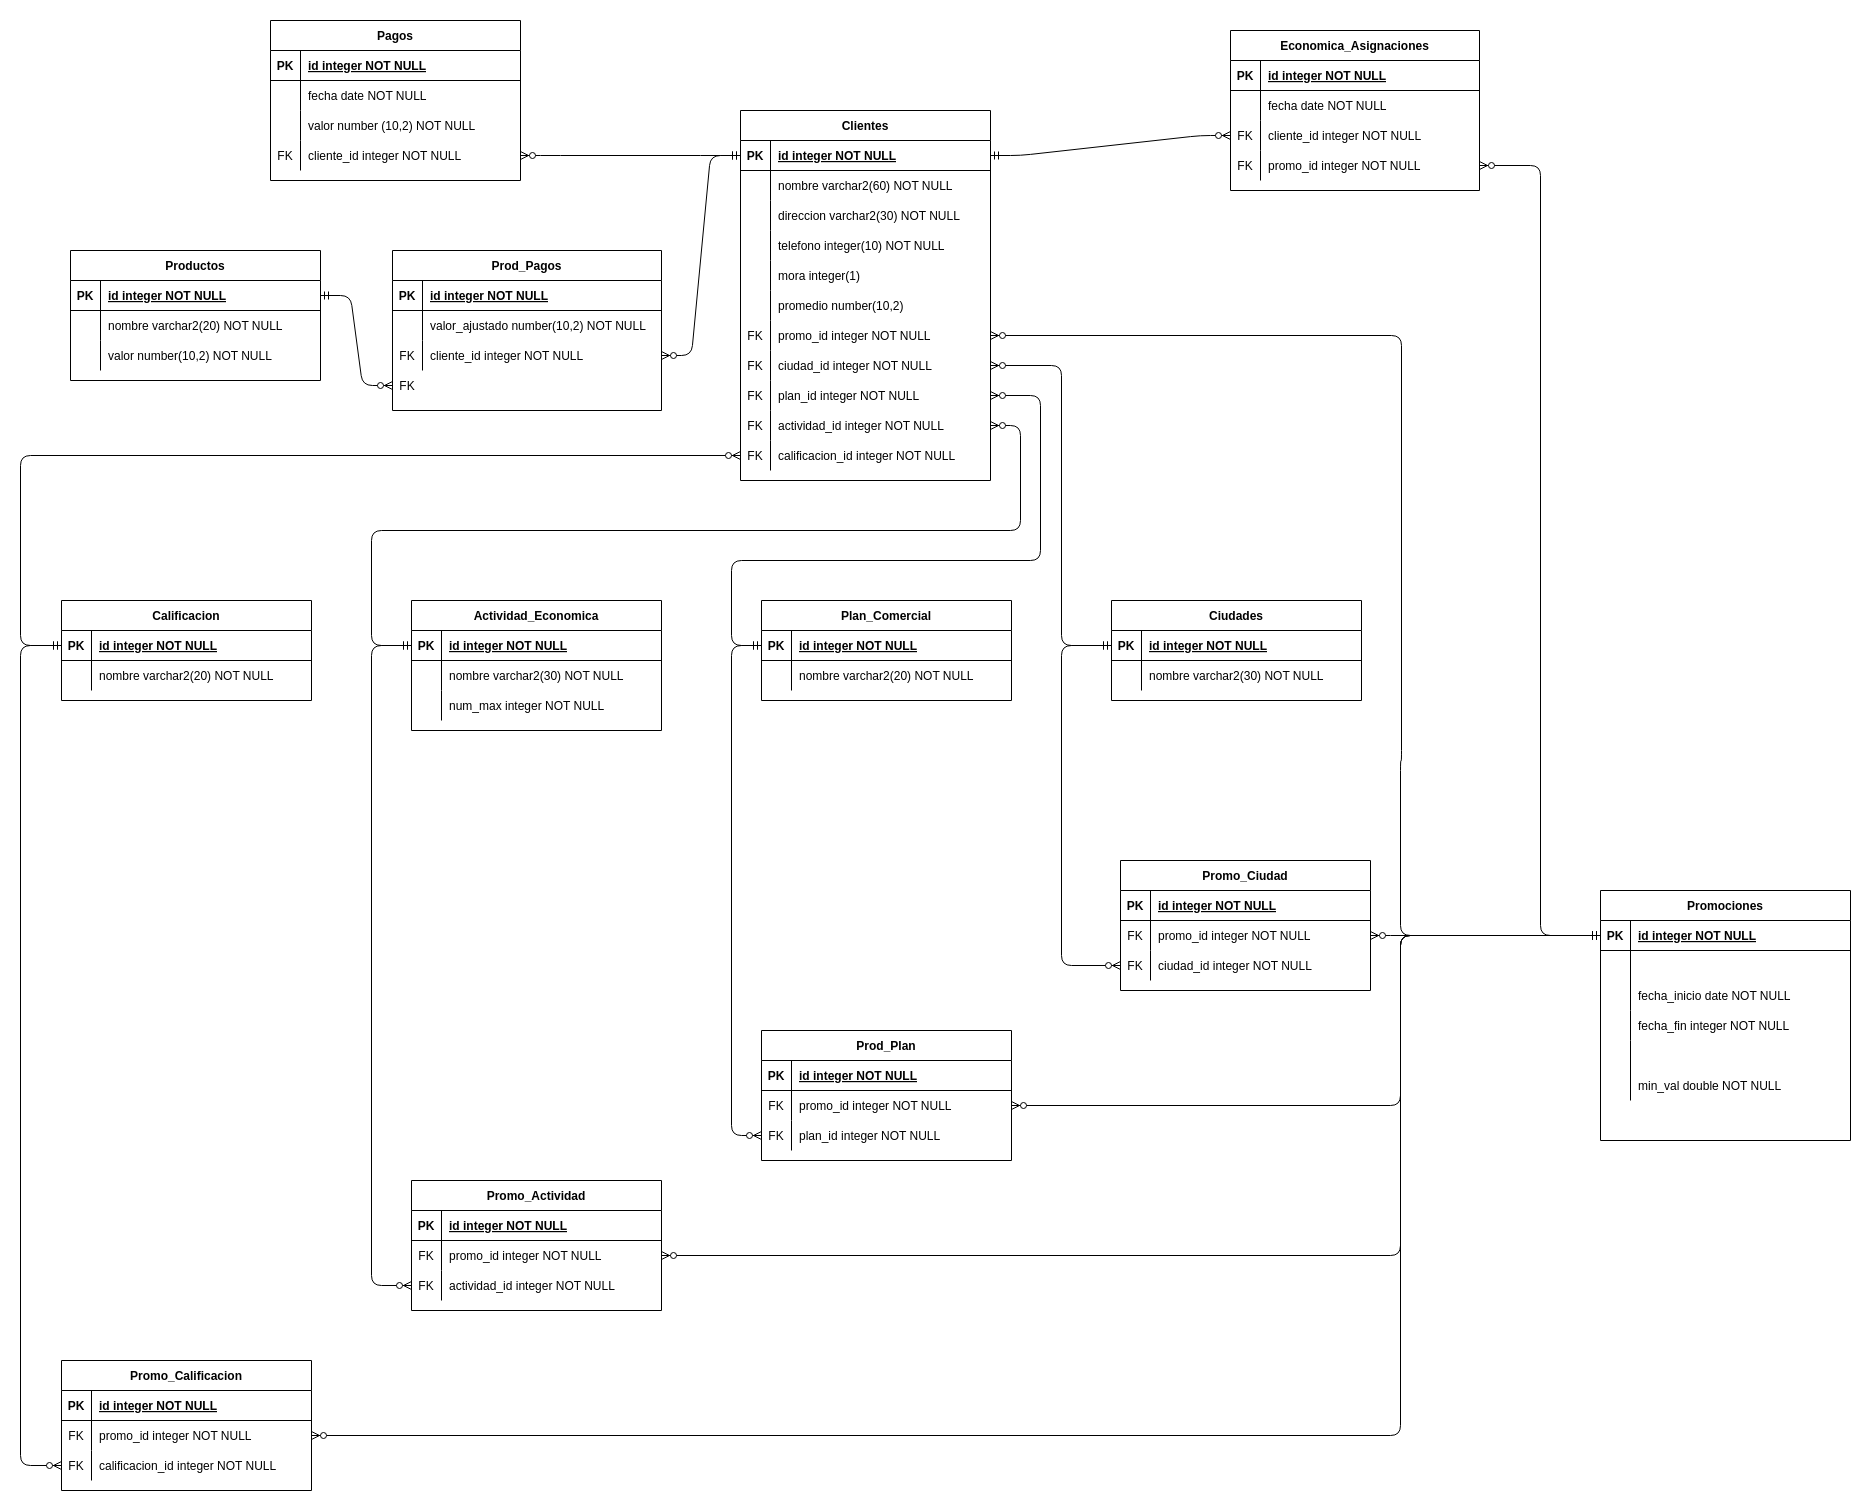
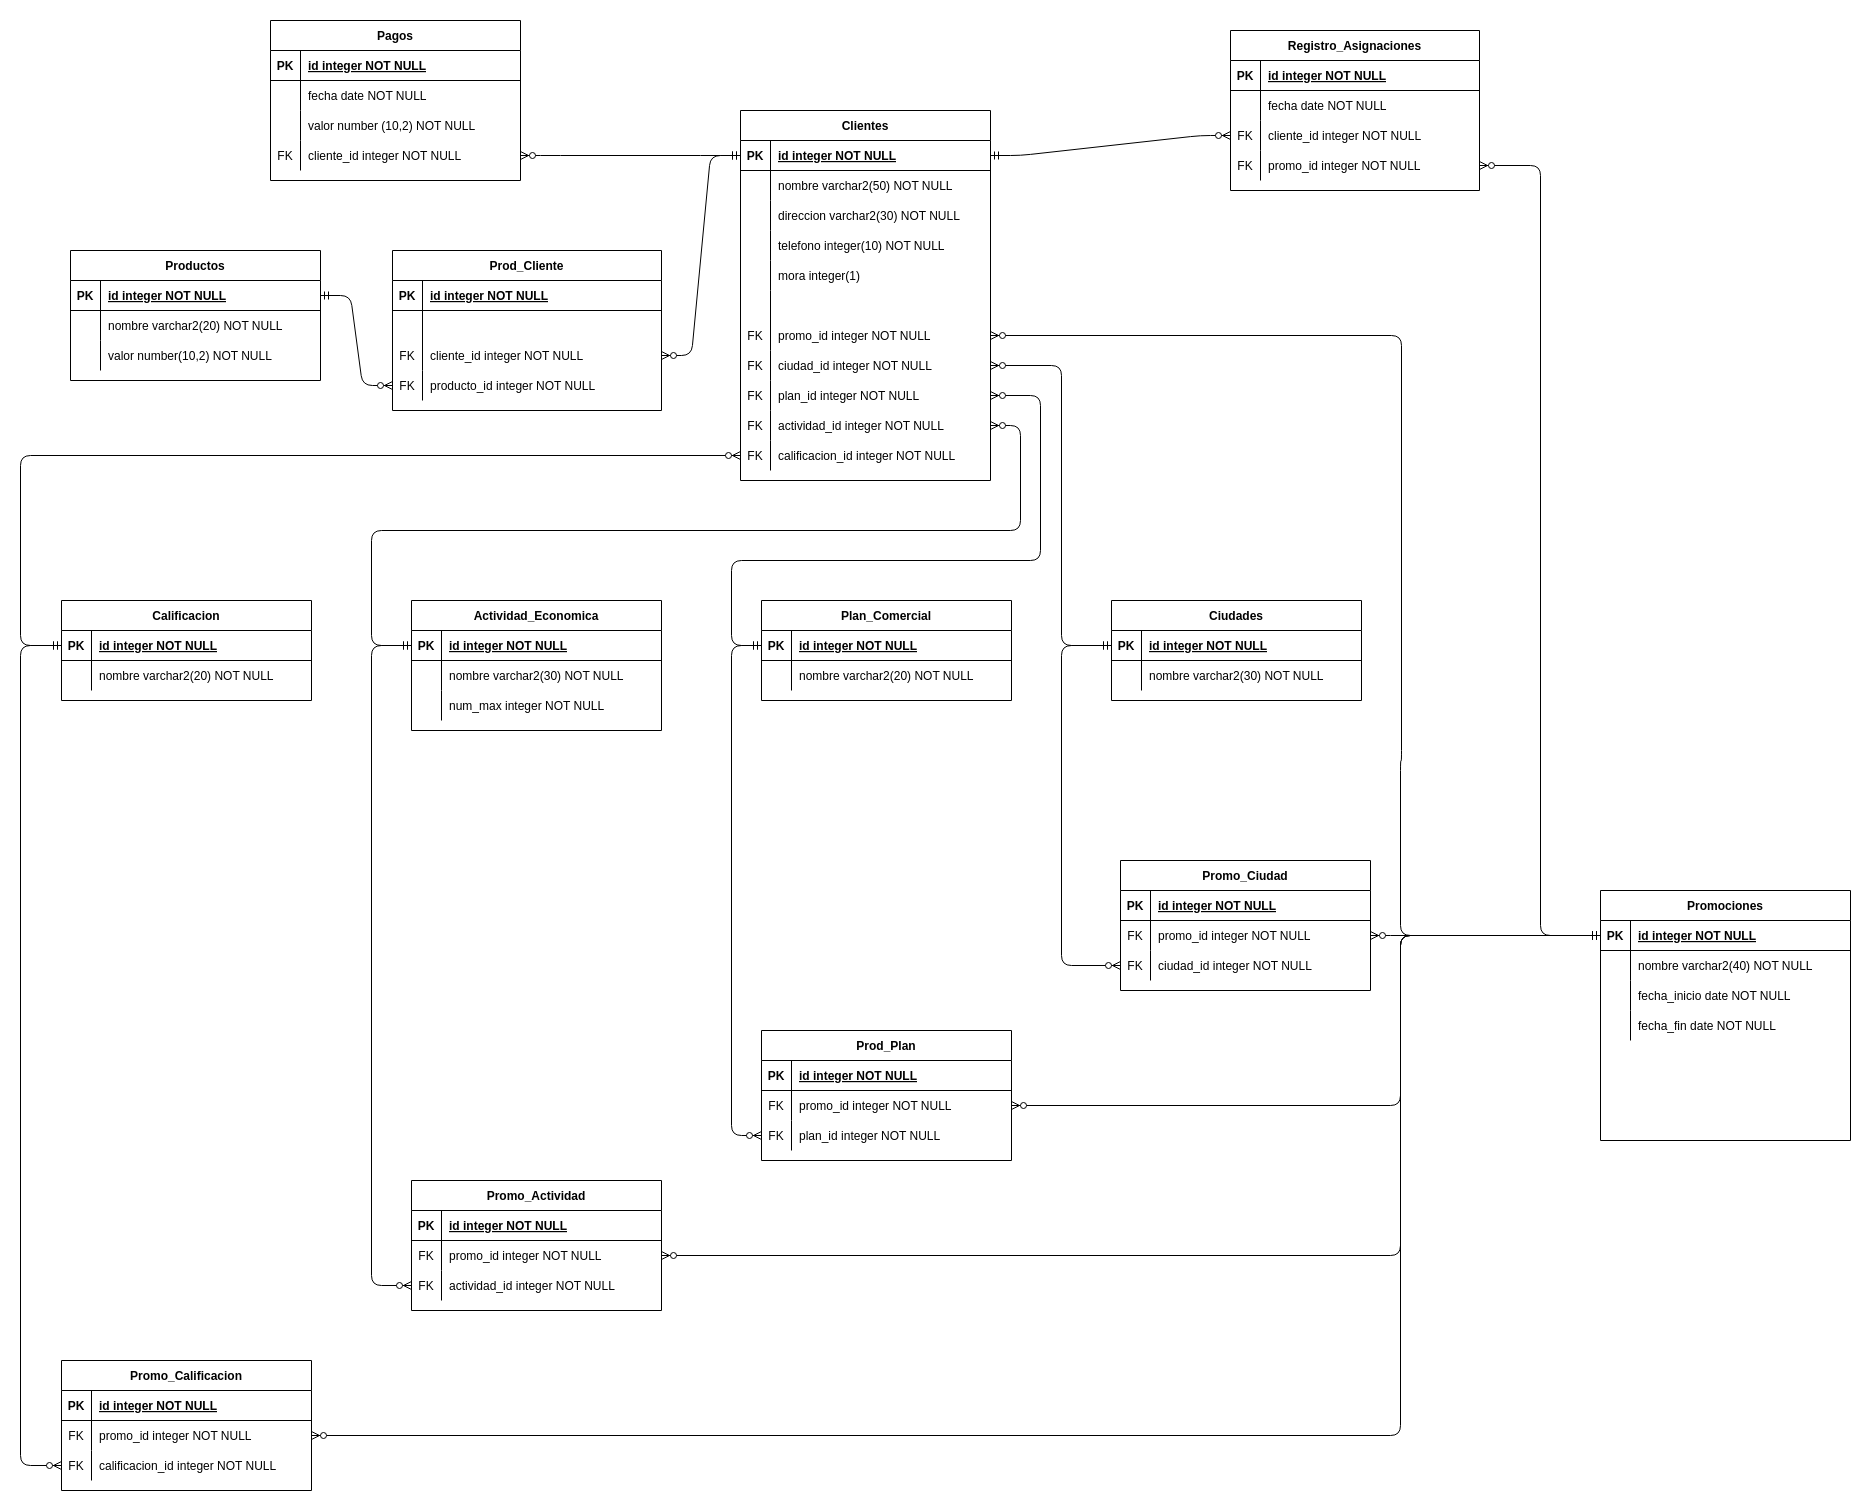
(1355, 46) -> (1355, 46)
(867, 186) -> (867, 186)
(527, 266) -> (527, 266)
(881, 306) -> none
(542, 326) -> none
none -> (542, 386)
none -> (1741, 966)
(1718, 1026) -> (1709, 1026)
(1741, 1086) -> none
